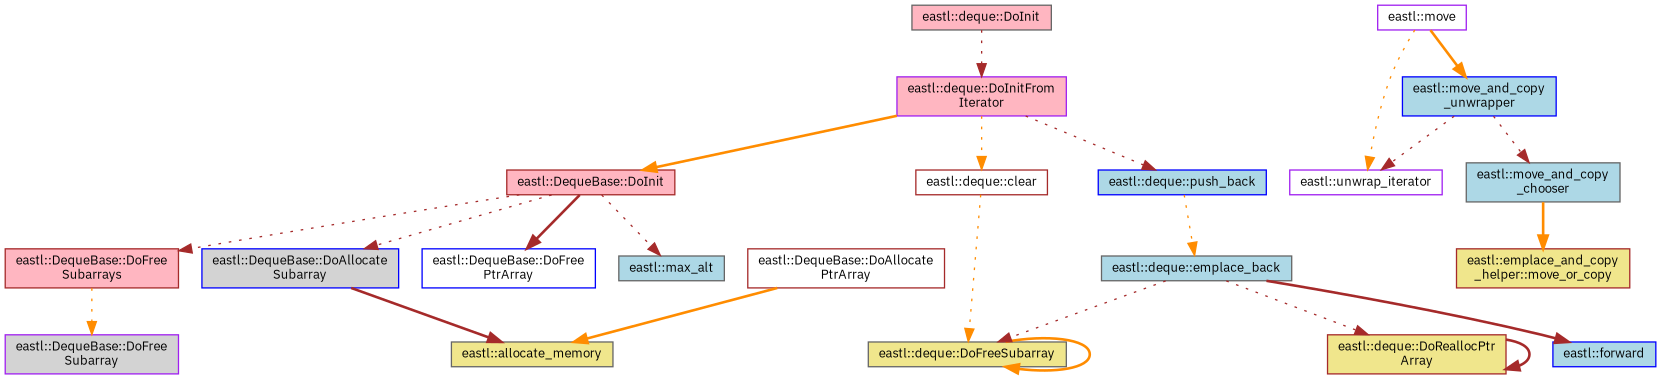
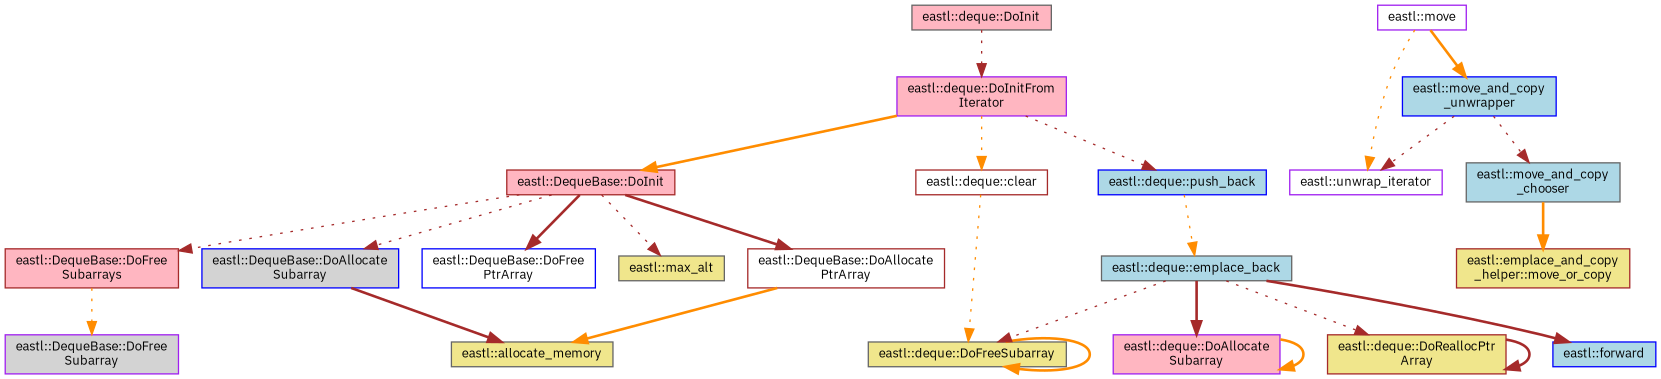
none -> (701, 220)
(672, 268) -> (672, 268)
none -> (1197, 354)
